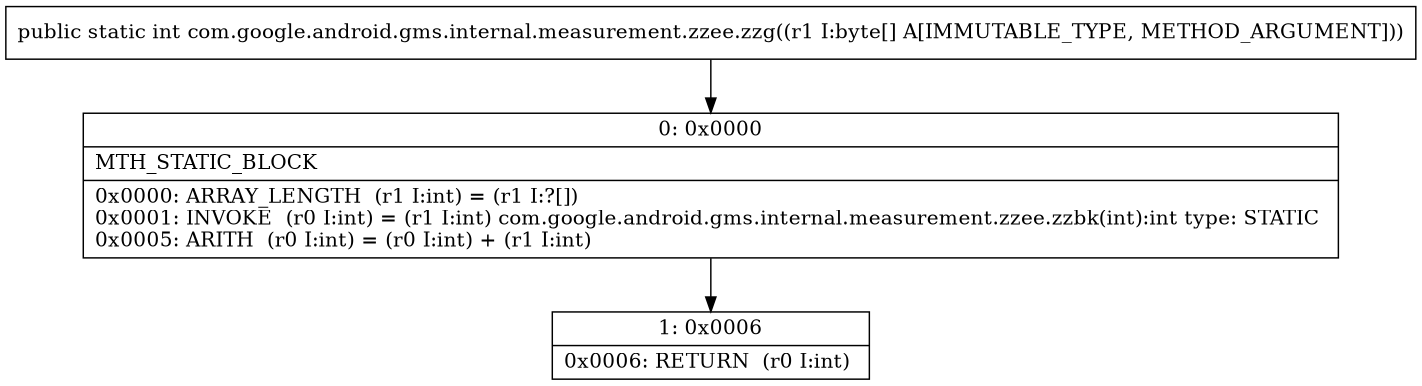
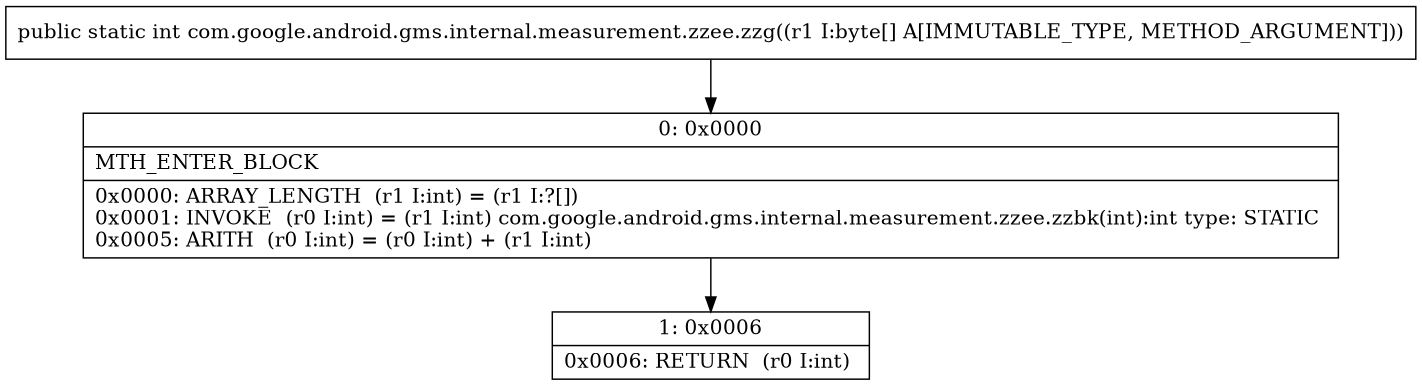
(207, 163) -> (207, 163)
